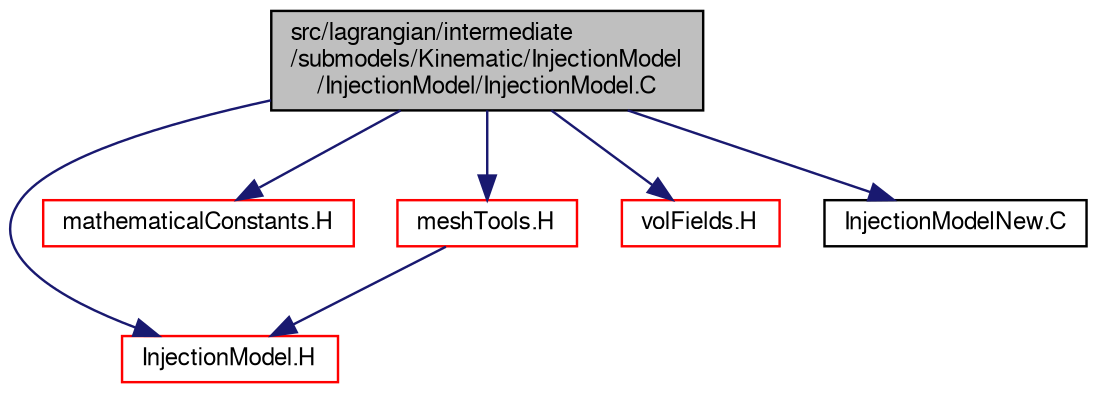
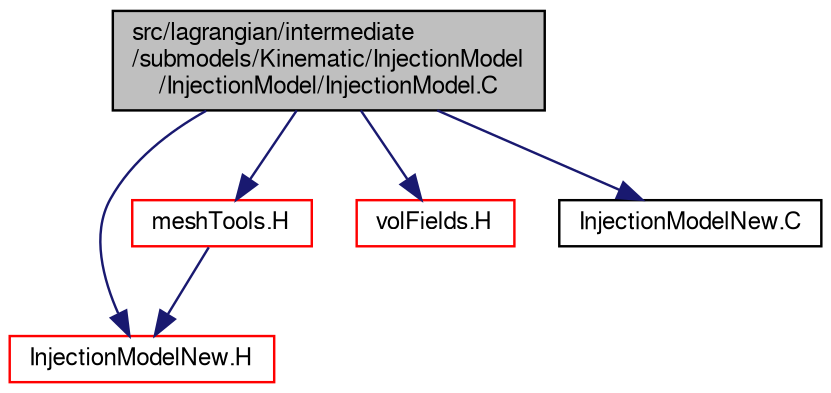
(198, 223) -> none
(230, 359) -> (142, 359)
